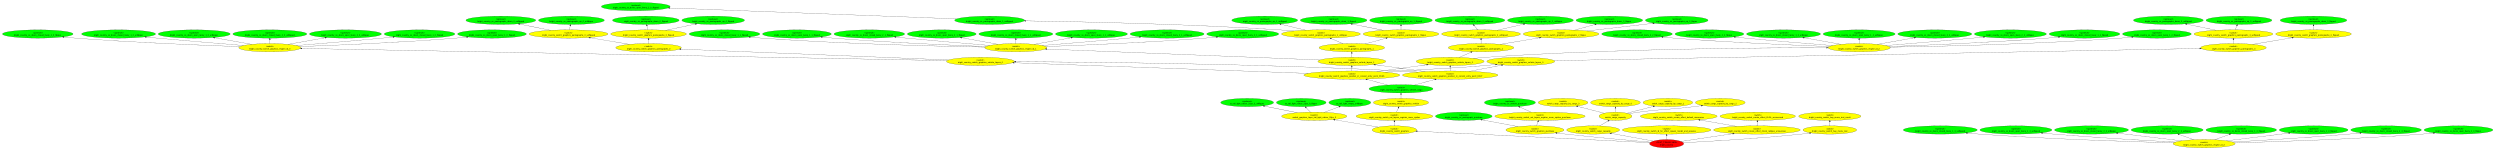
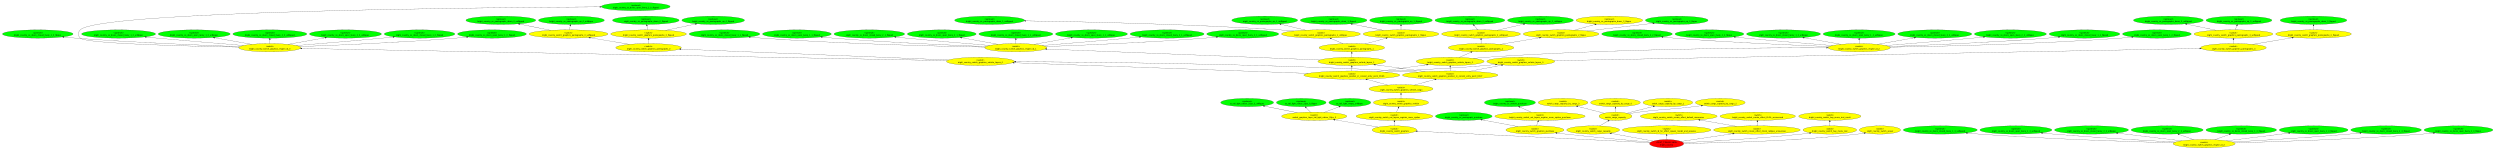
(813, 13) -> (255, 13)
(1609, 20) -> (1609, 20)
(1401, 89) -> (1401, 89)
none -> (1880, 130)
